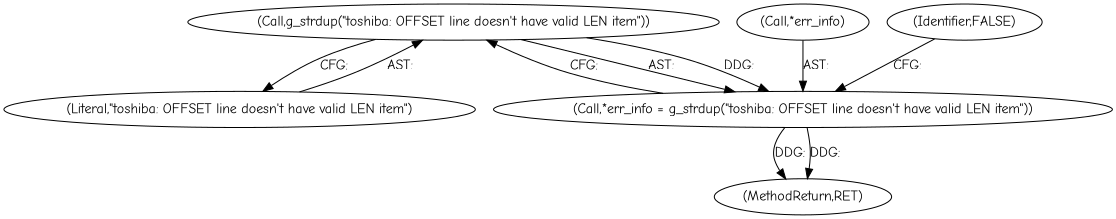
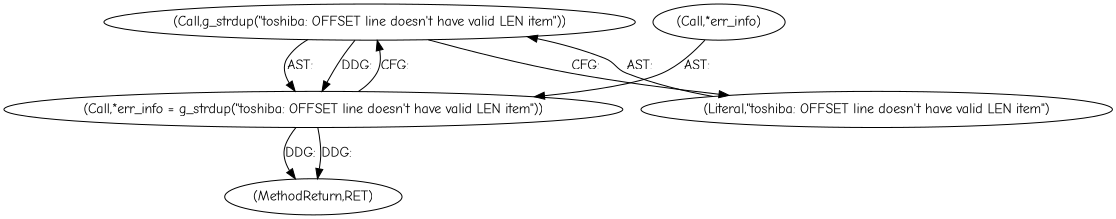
(965, 22) -> none
